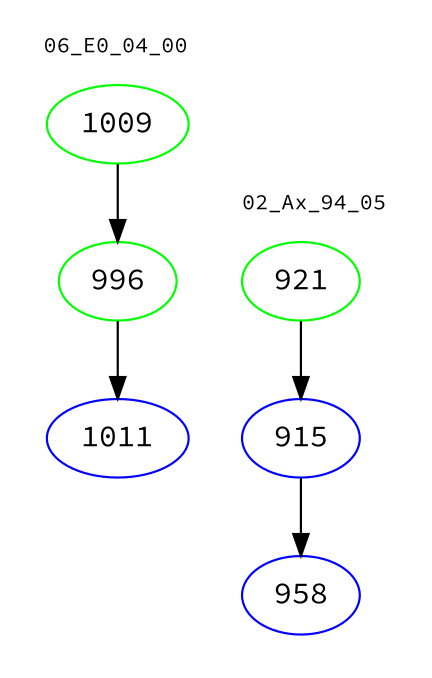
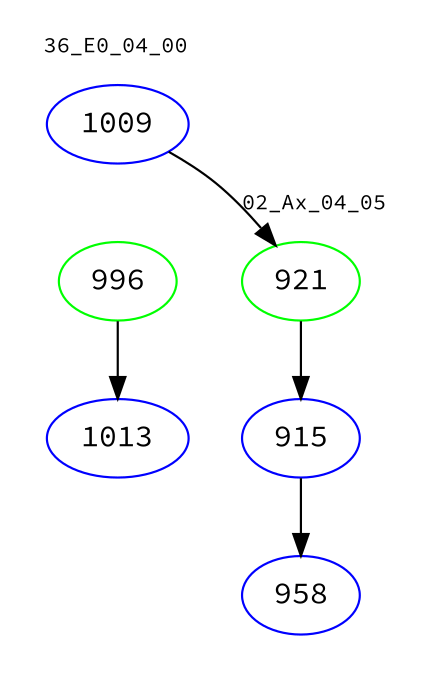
(117, 47) -> (117, 47)
(118, 124) -> (118, 124)
(118, 192) -> (239, 204)
(315, 204) -> (315, 204)
(118, 438) -> (118, 438)
